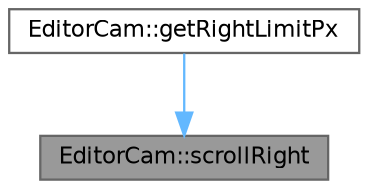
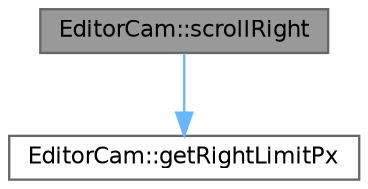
(184, 83) -> (184, 83)
